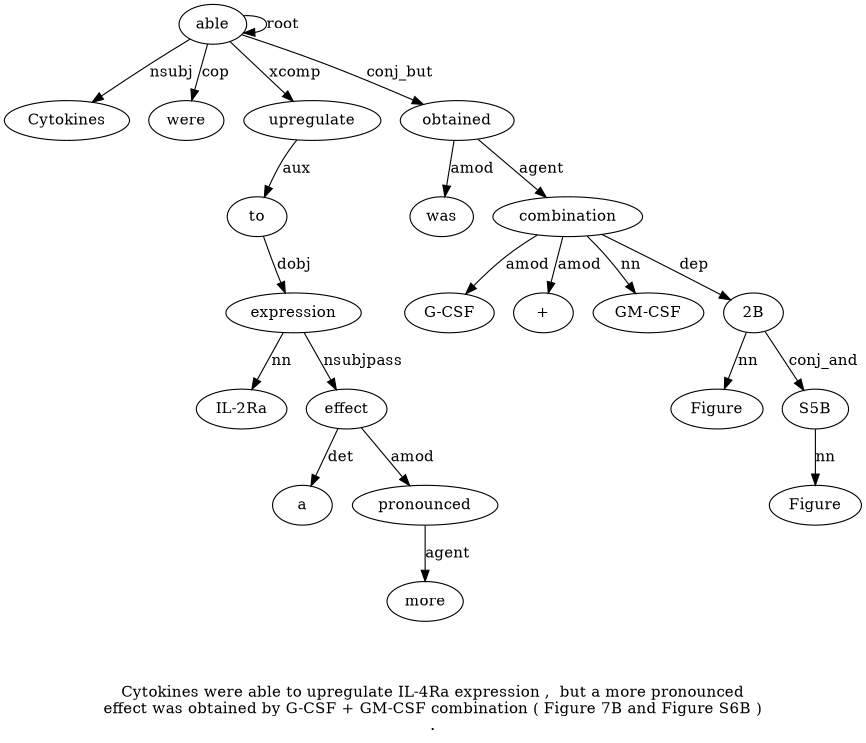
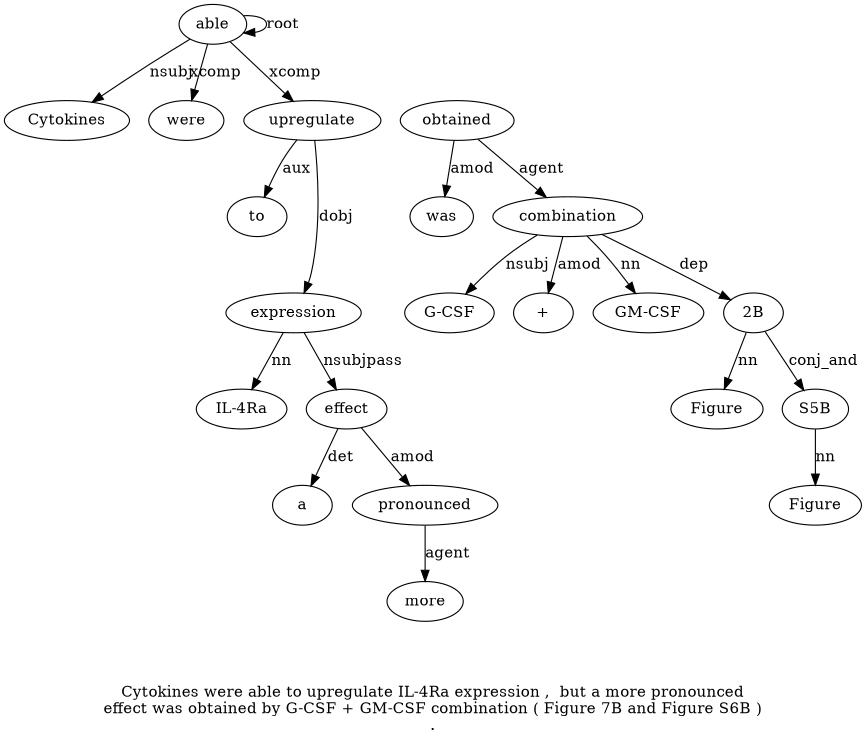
(328, 65) -> none
(216, 72) -> (216, 72)
(272, 260) -> (318, 212)
(528, 265) -> (528, 265)
(242, 409) -> (242, 409)
